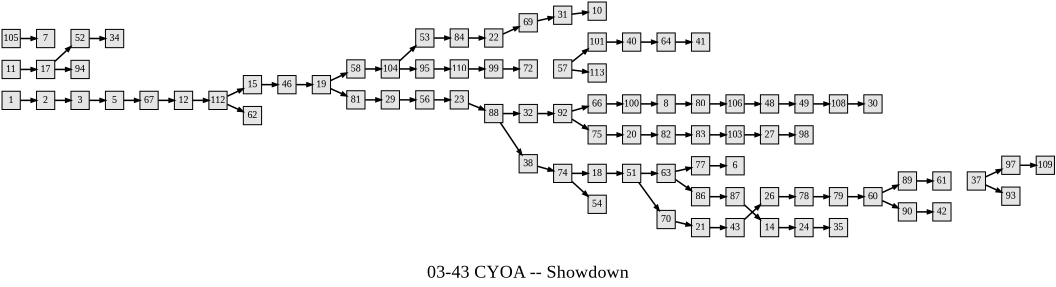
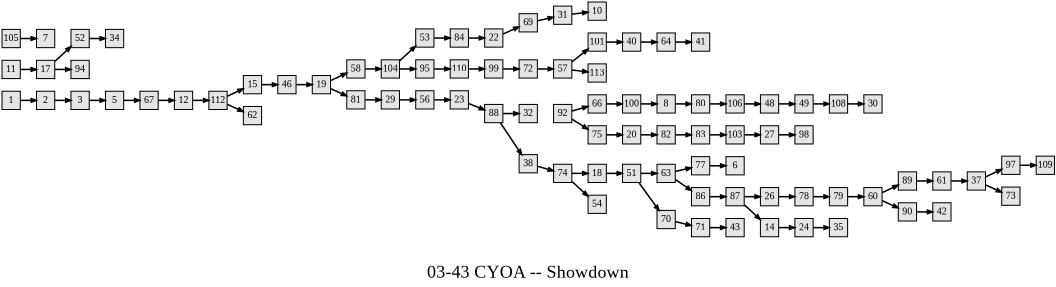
none -> (543, 69)
(543, 114) -> none
none -> (957, 181)
(1011, 196) -> (1011, 196)
(750, 214) -> (750, 197)
(701, 228) -> (701, 228)
